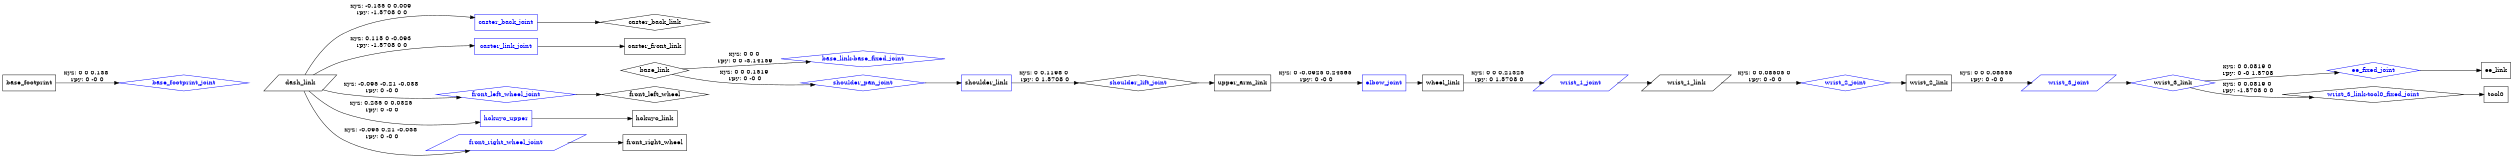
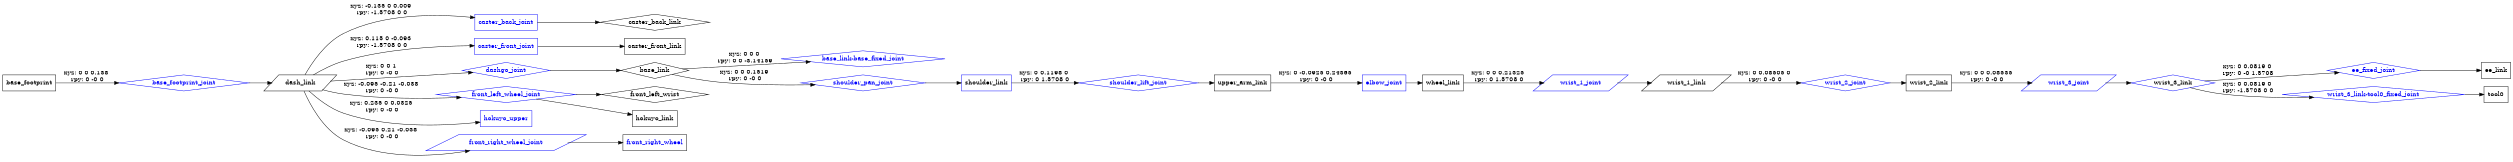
(506, 46) -> (506, 46)
none -> (506, 70)
none -> (258, 83)
(1138, 83) -> (1138, 83)
(655, 95) -> (655, 95)
(2373, 95) -> (2373, 95)
(580, 119) -> (582, 106)
(655, 143) -> (655, 143)
